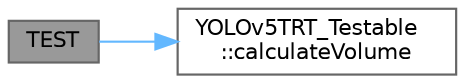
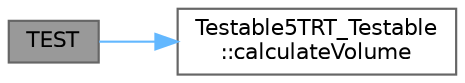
(317, 42) -> (317, 42)
